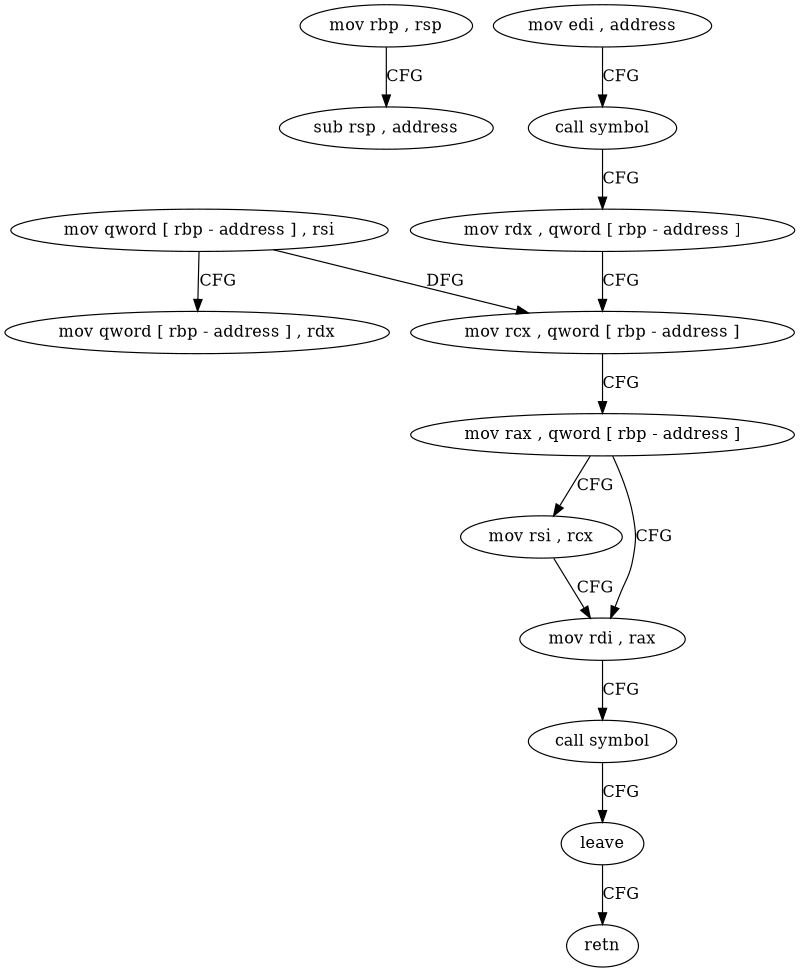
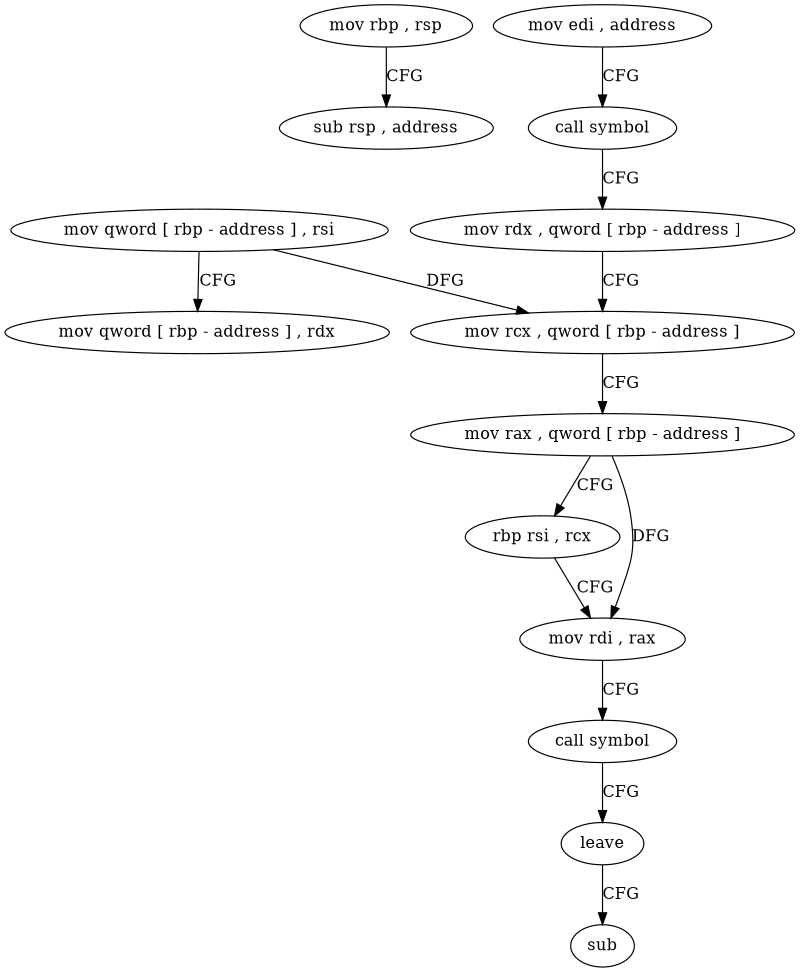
(541, 537) -> (543, 537)
(654, 537) -> (651, 537)
(603, 946) -> (603, 946)
